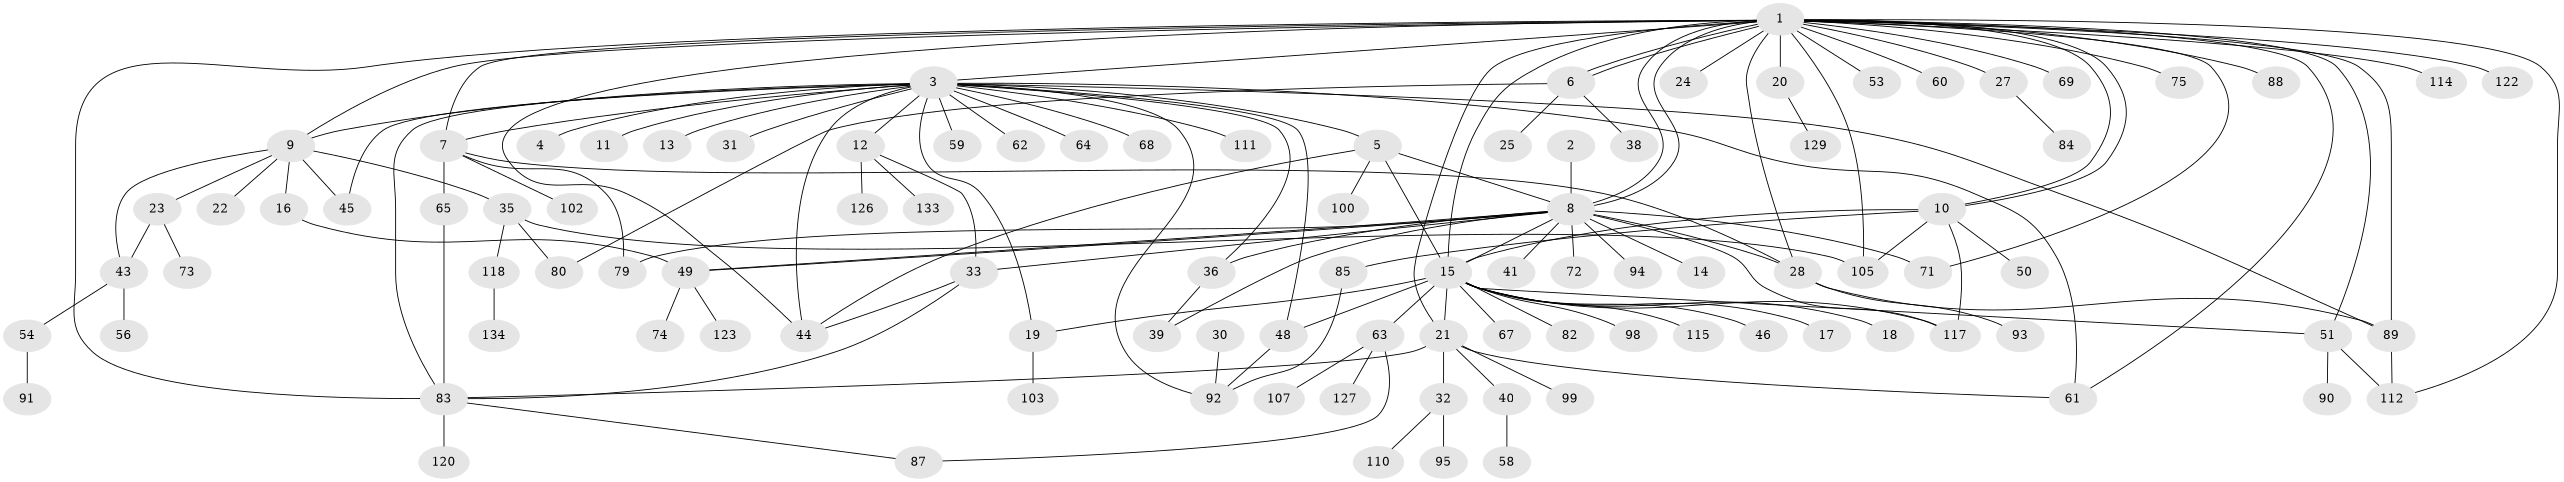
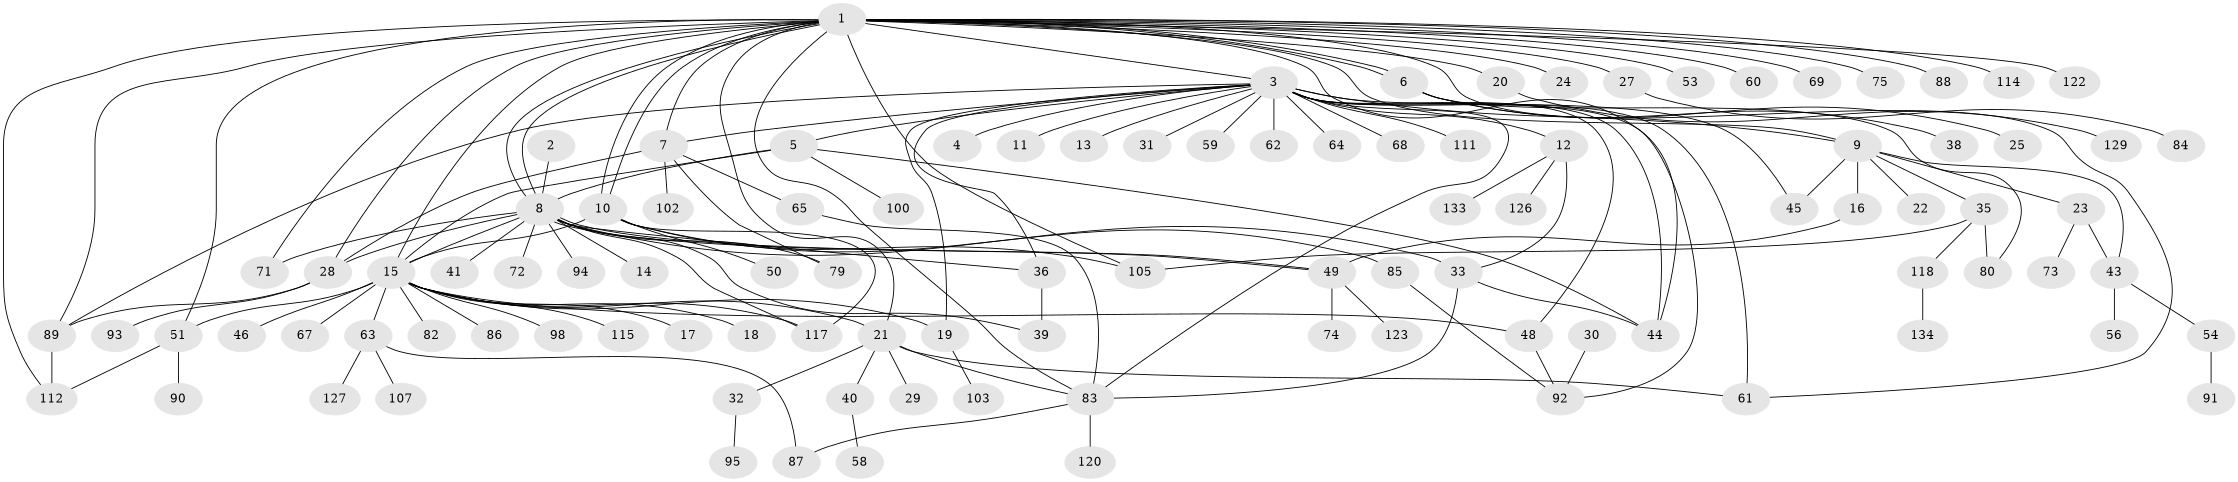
none -> (495, 336)
(1570, 399) -> (913, 399)
(1379, 462) -> none
